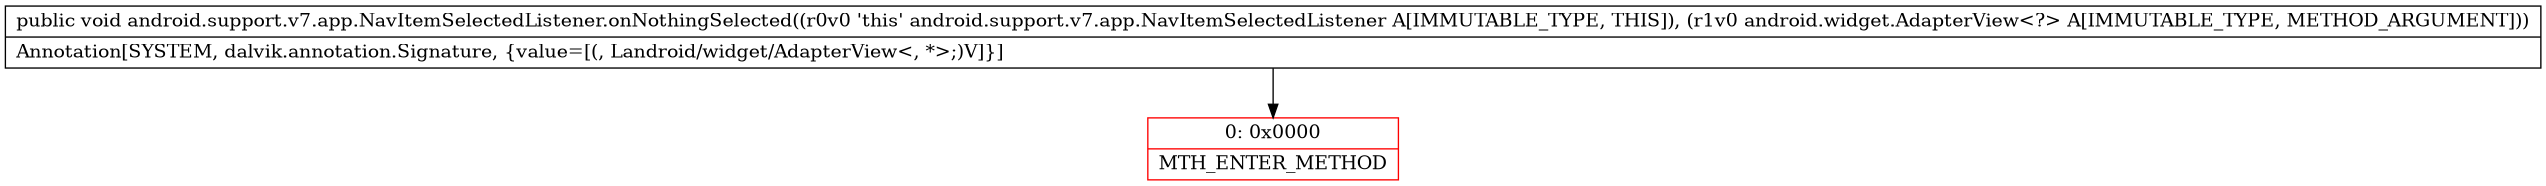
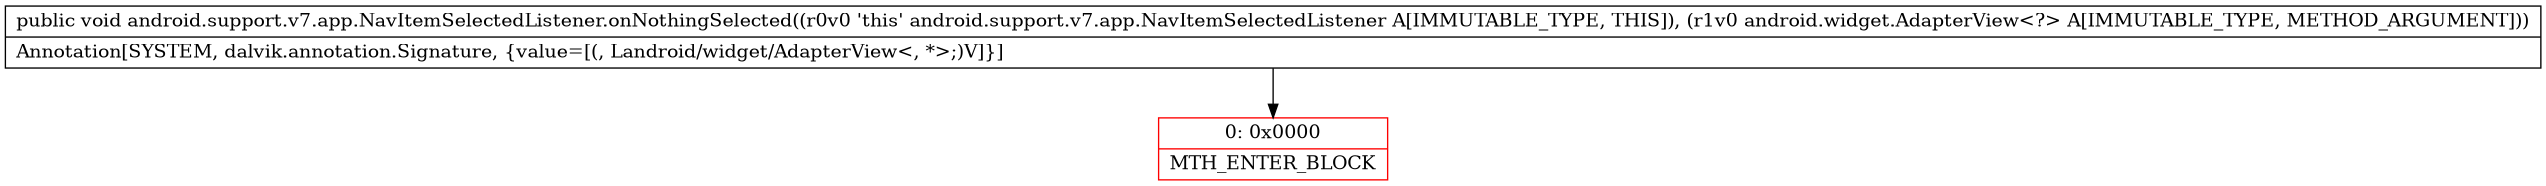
(1273, 164) -> (1273, 164)
